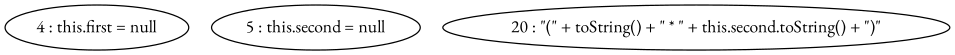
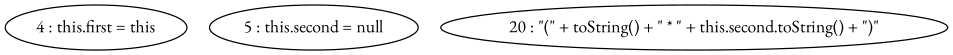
(97, 28) -> (96, 28)
